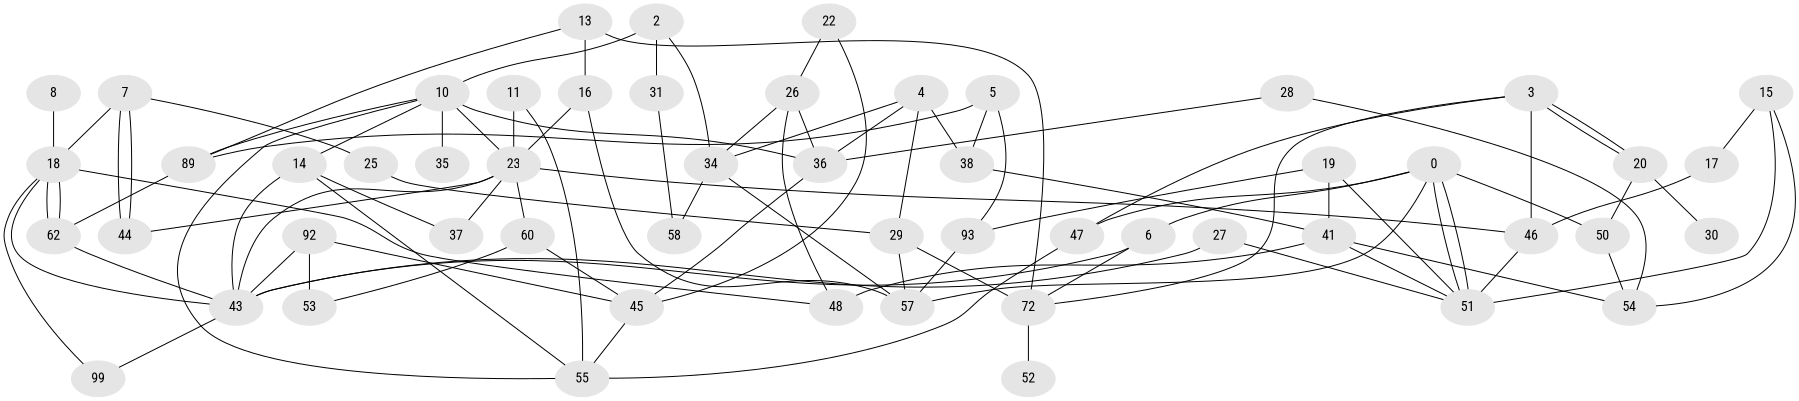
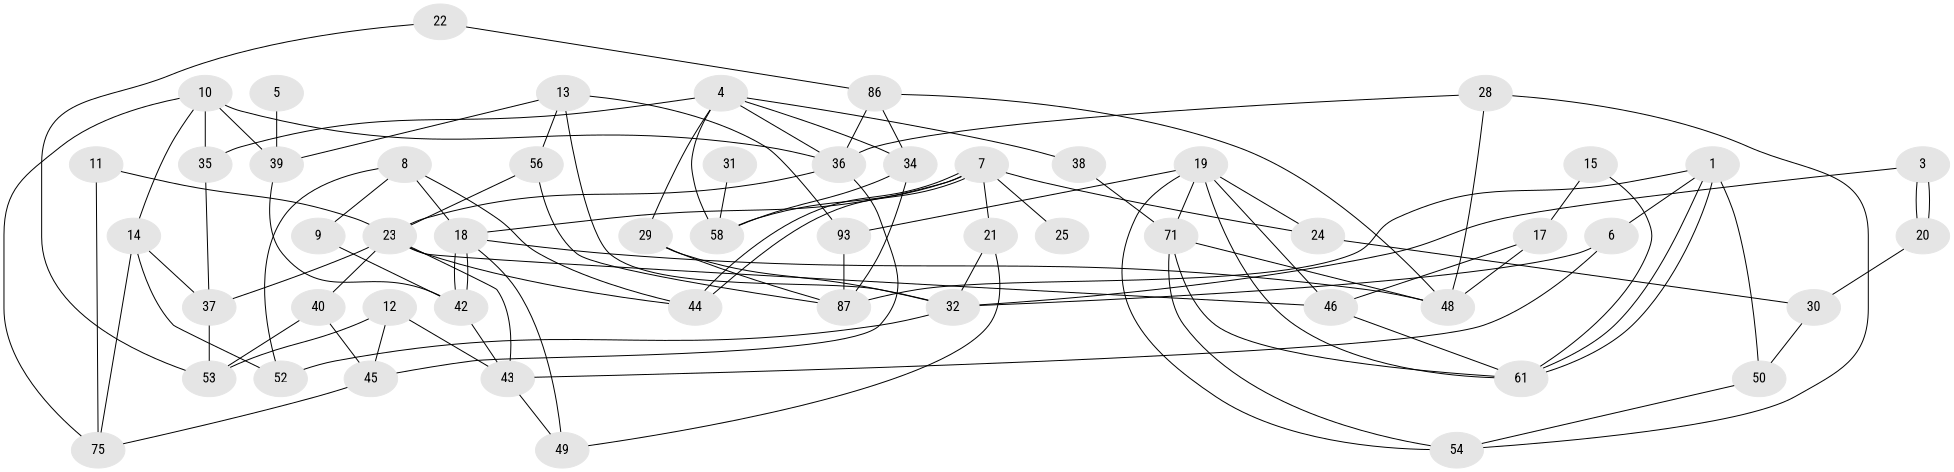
(657, 22) -> none
(585, 93) -> (536, 165)
(792, 93) -> (875, 93)
none -> (495, 119)
(478, 129) -> (611, 194)
(980, 129) -> none
none -> (692, 164)
(188, 165) -> (277, 165)
(1006, 165) -> (727, 128)
(1434, 165) -> (1713, 165)
(1531, 165) -> (1266, 236)
(1625, 193) -> (1786, 343)
none -> (850, 201)
none -> (1471, 205)
(630, 210) -> none
(831, 216) -> (74, 107)
none -> (280, 223)
(238, 225) -> (180, 329)
(54, 236) -> (461, 307)
none -> (207, 236)
(309, 236) -> (390, 307)
none -> (318, 236)
(528, 236) -> (318, 307)
none -> (991, 236)
(1077, 236) -> none
(1220, 236) -> none
none -> (1318, 236)
(1329, 236) -> (1171, 236)
(1783, 249) -> (1192, 380)
none -> (540, 254)
none -> (1488, 276)
(70, 280) -> none
(907, 307) -> (844, 307)
(1028, 307) -> (953, 307)
(1468, 307) -> (1521, 379)
none -> (209, 336)
(98, 379) -> (562, 450)
(582, 379) -> (98, 450)
